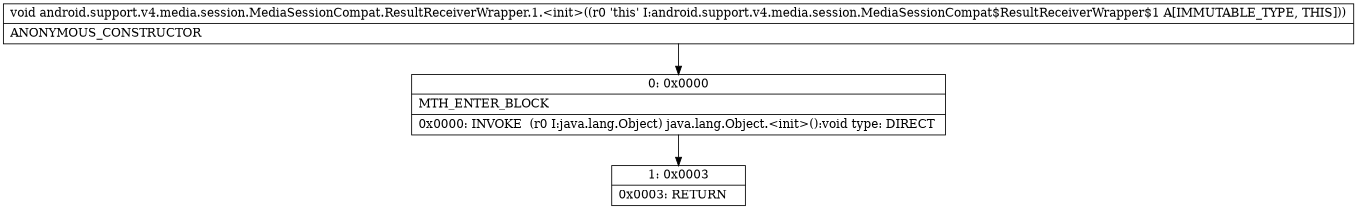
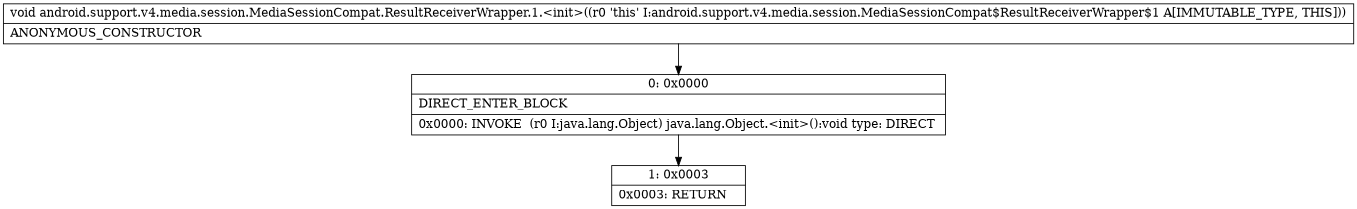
(484, 104) -> (493, 104)
